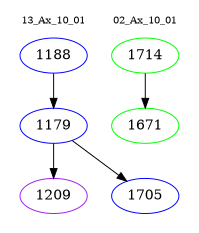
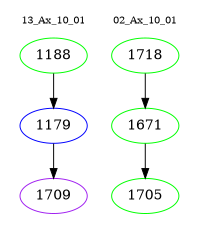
(54, 56) -> (54, 56)
(145, 56) -> (145, 56)
(90, 154) -> (145, 156)
(54, 196) -> (54, 196)
(145, 196) -> (145, 196)
